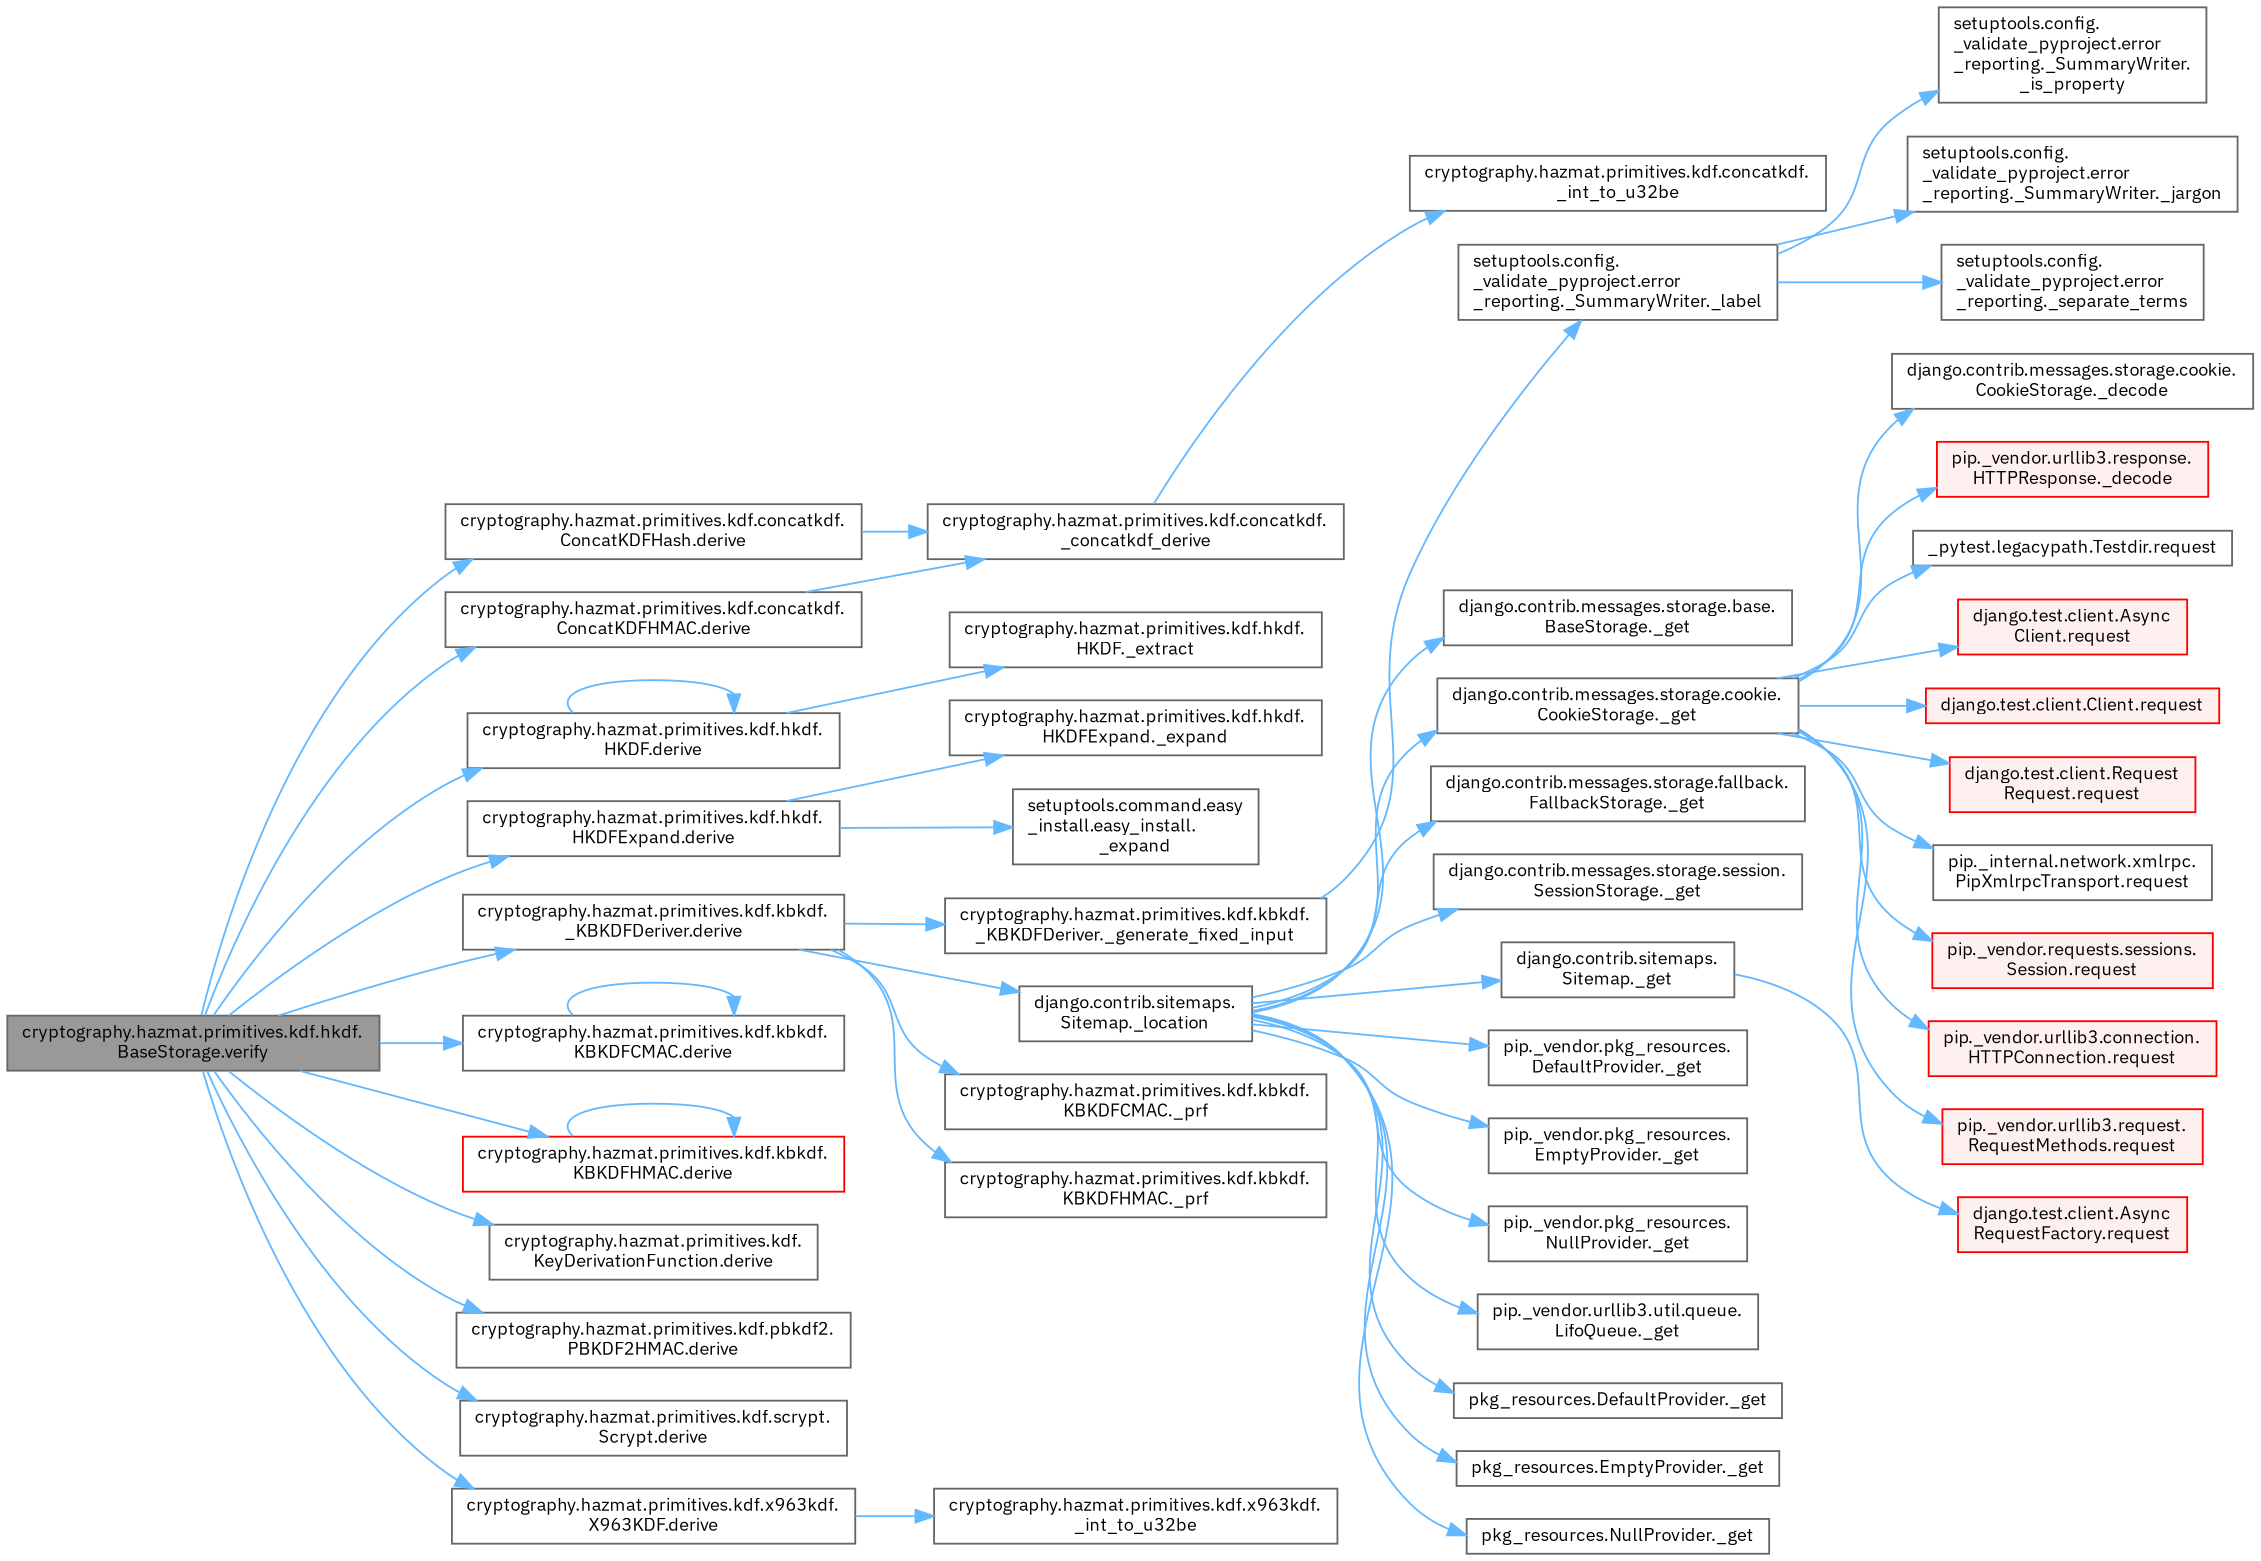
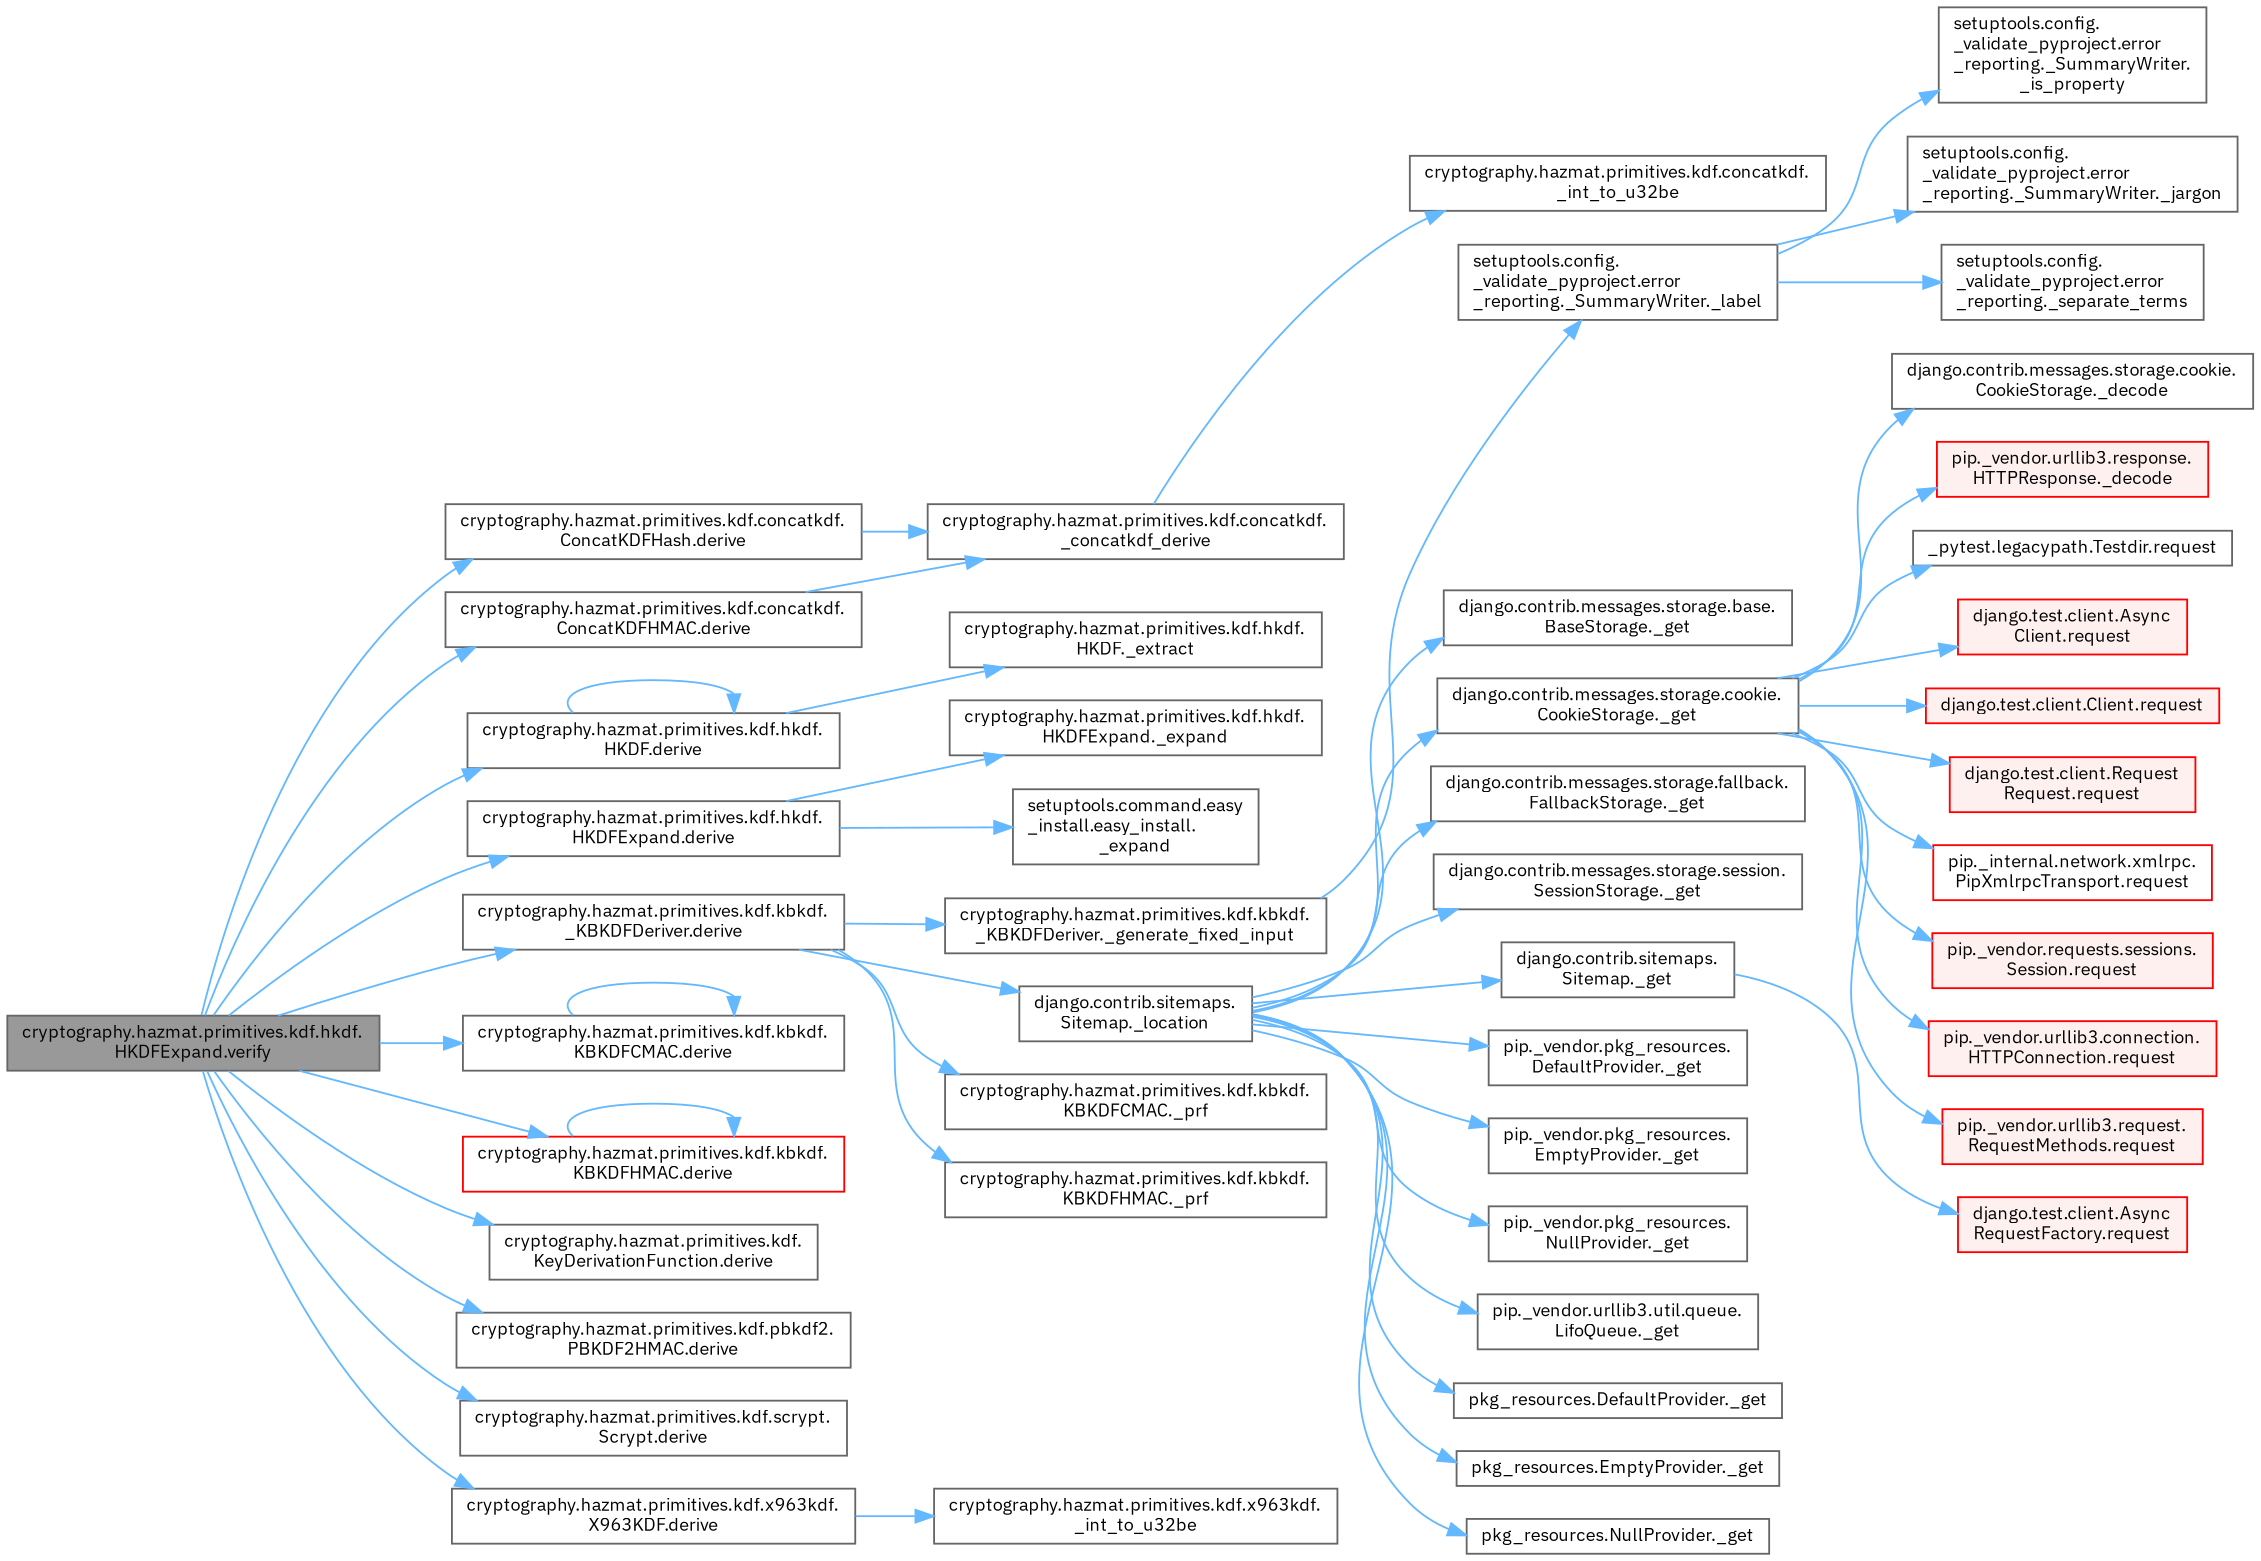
(2073, 873) -> (2073, 873)
(193, 1043) -> (193, 1043)
